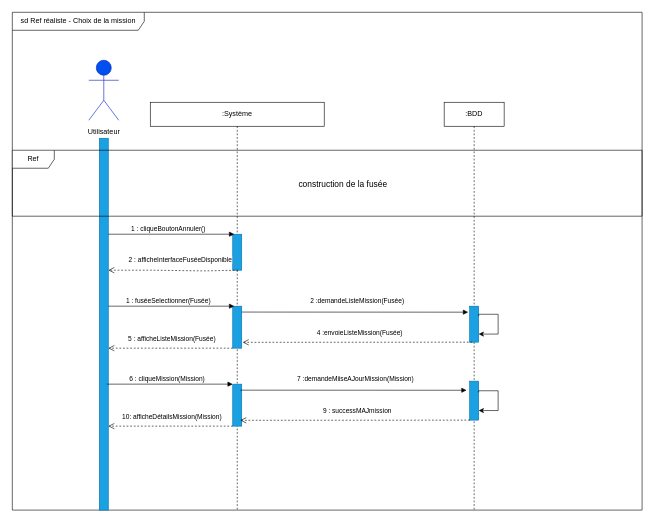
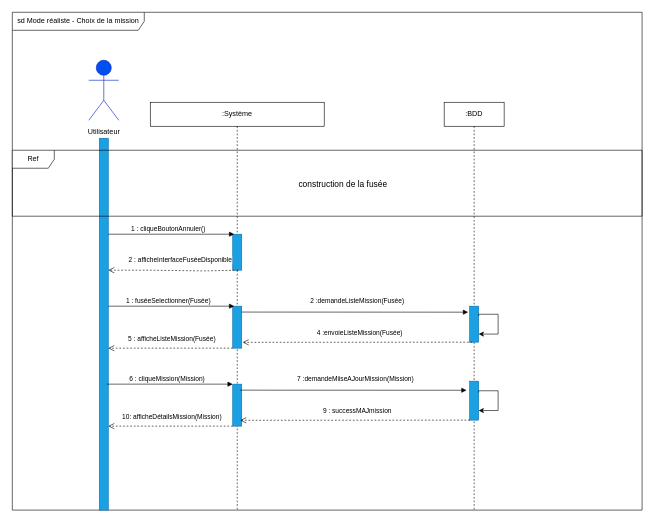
(78, 21) -> (78, 21)
